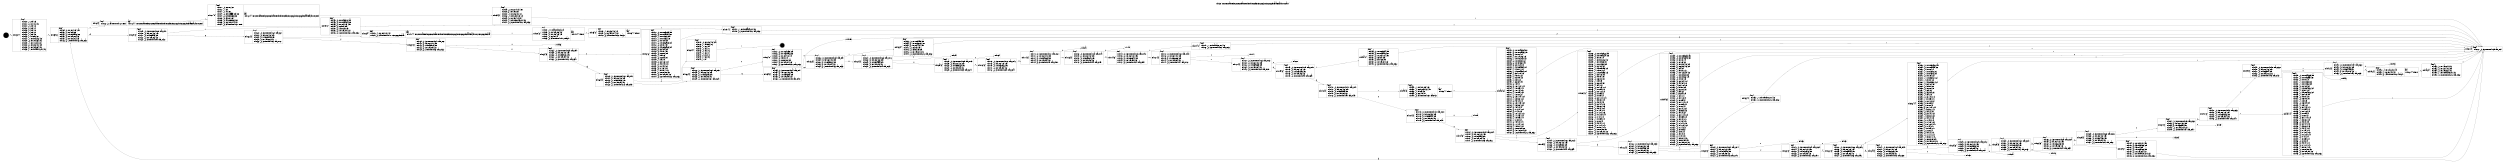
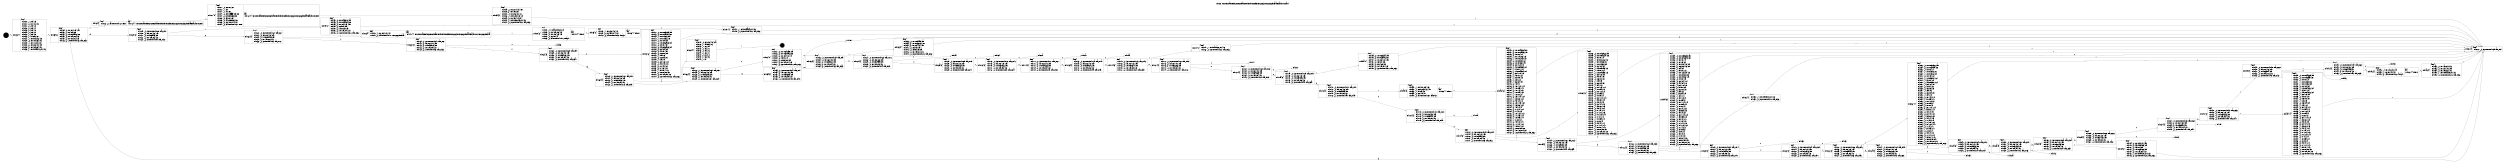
none -> (1041, 56)
